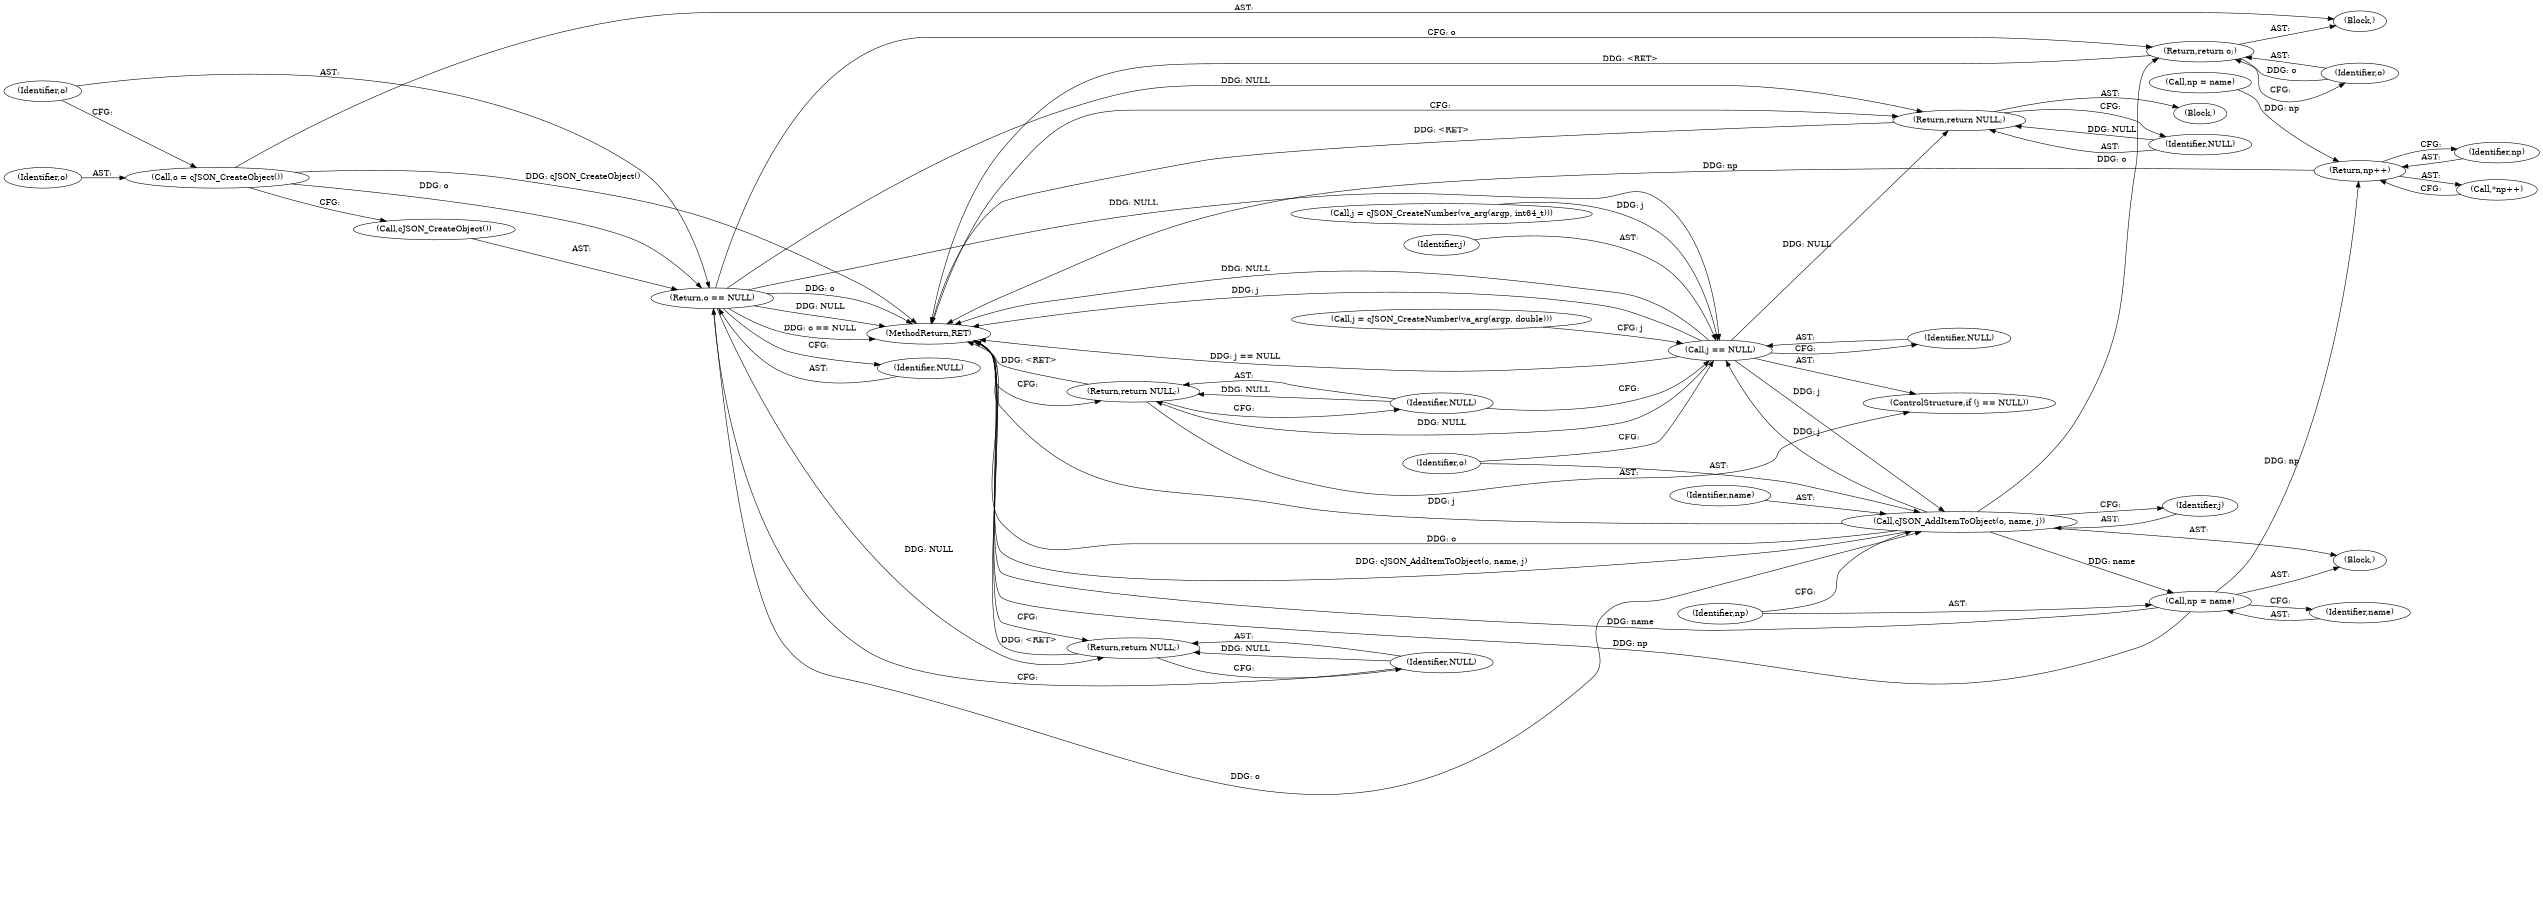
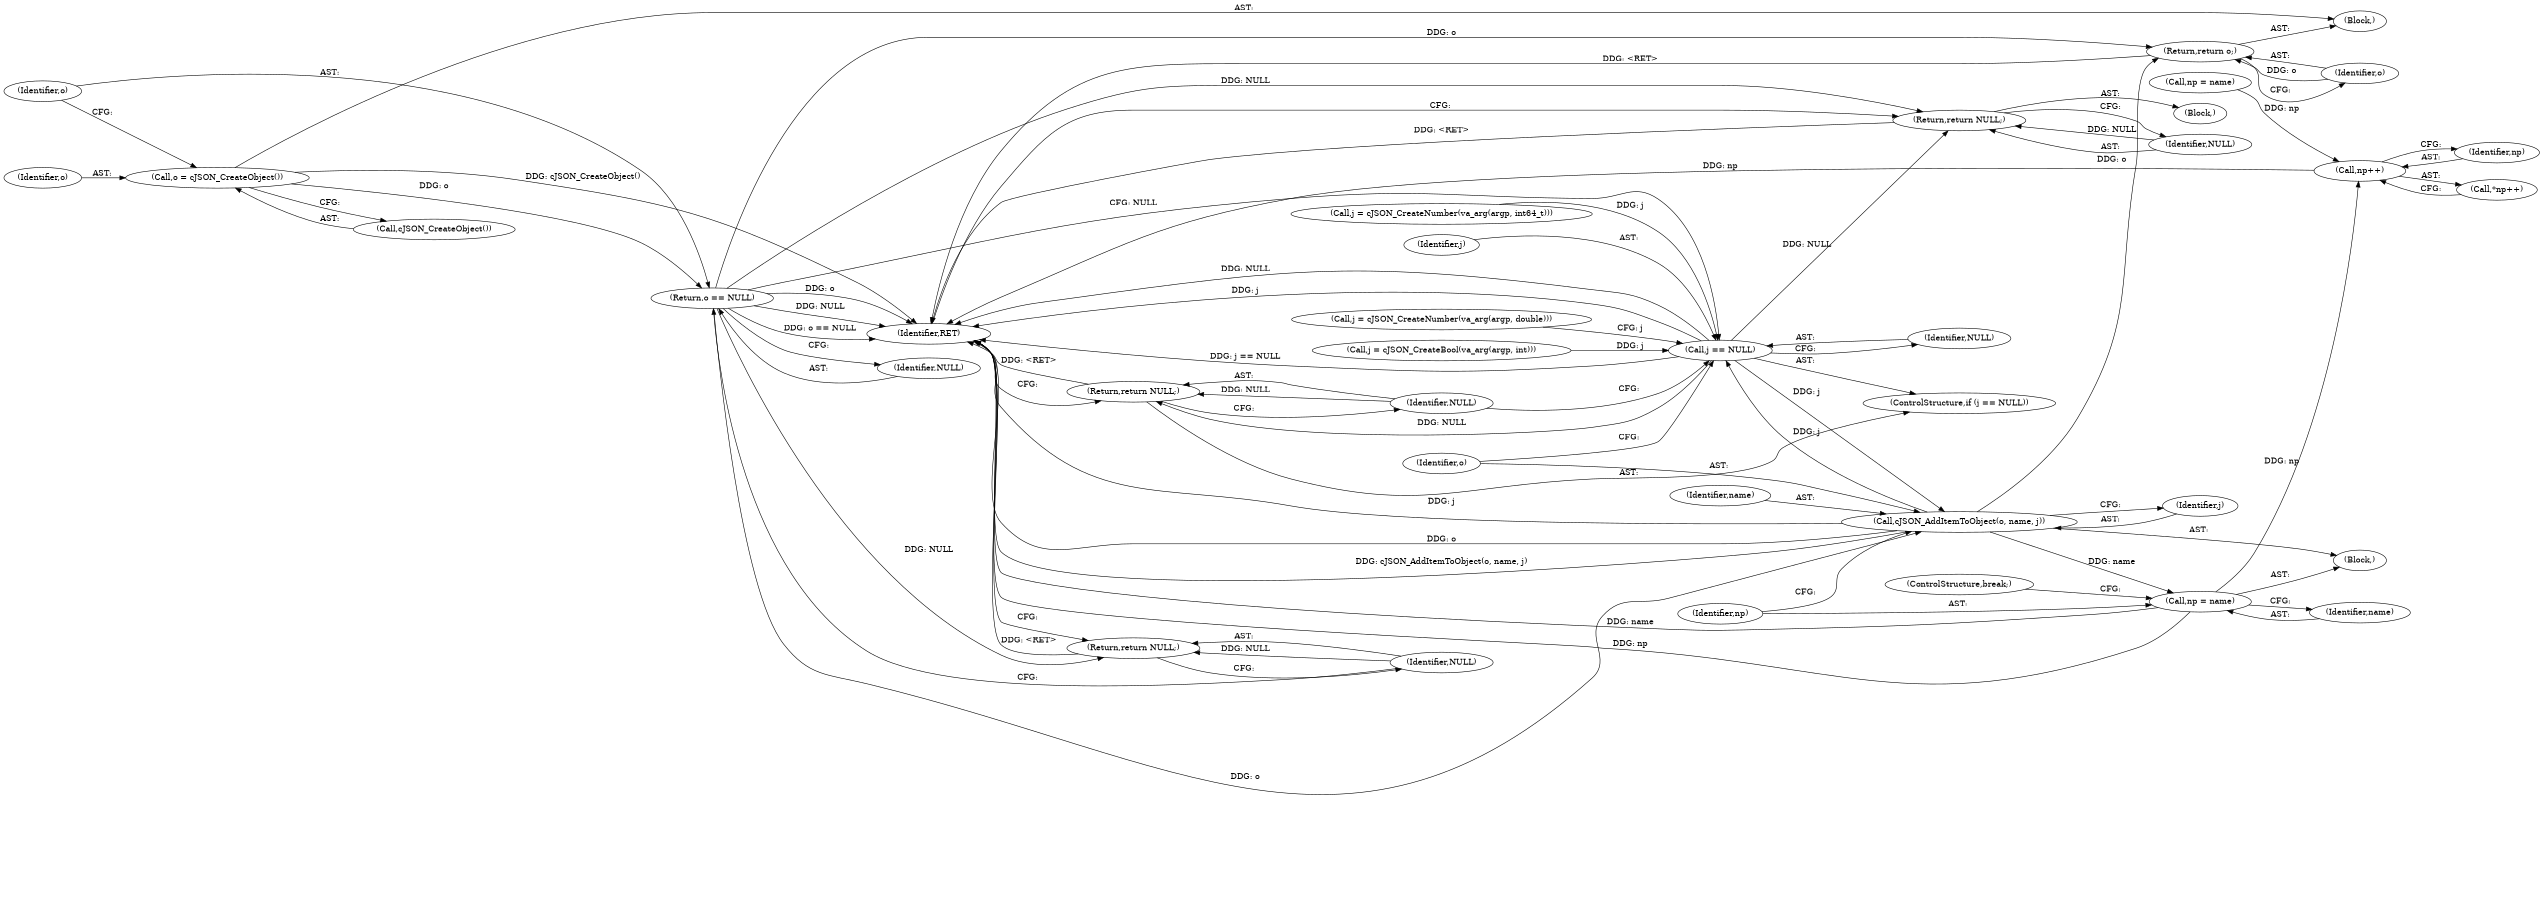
(1442, 33) -> (1442, 33)
(2360, 171) -> (2360, 171)
(1133, 203) -> (1133, 203)
(572, 264) -> (295, 216)
(929, 334) -> (929, 334)
none -> (1442, 350)
none -> (1959, 585)
